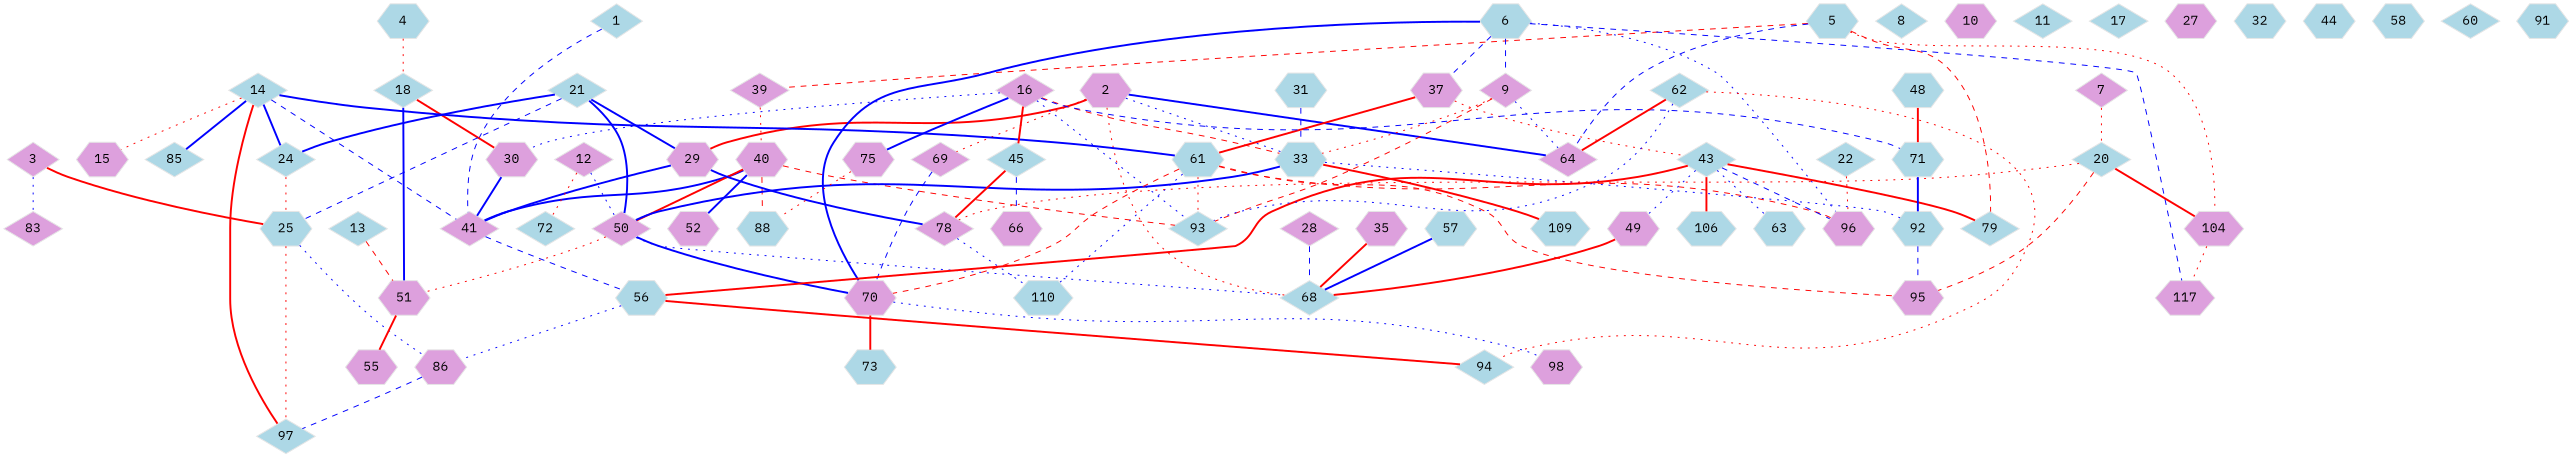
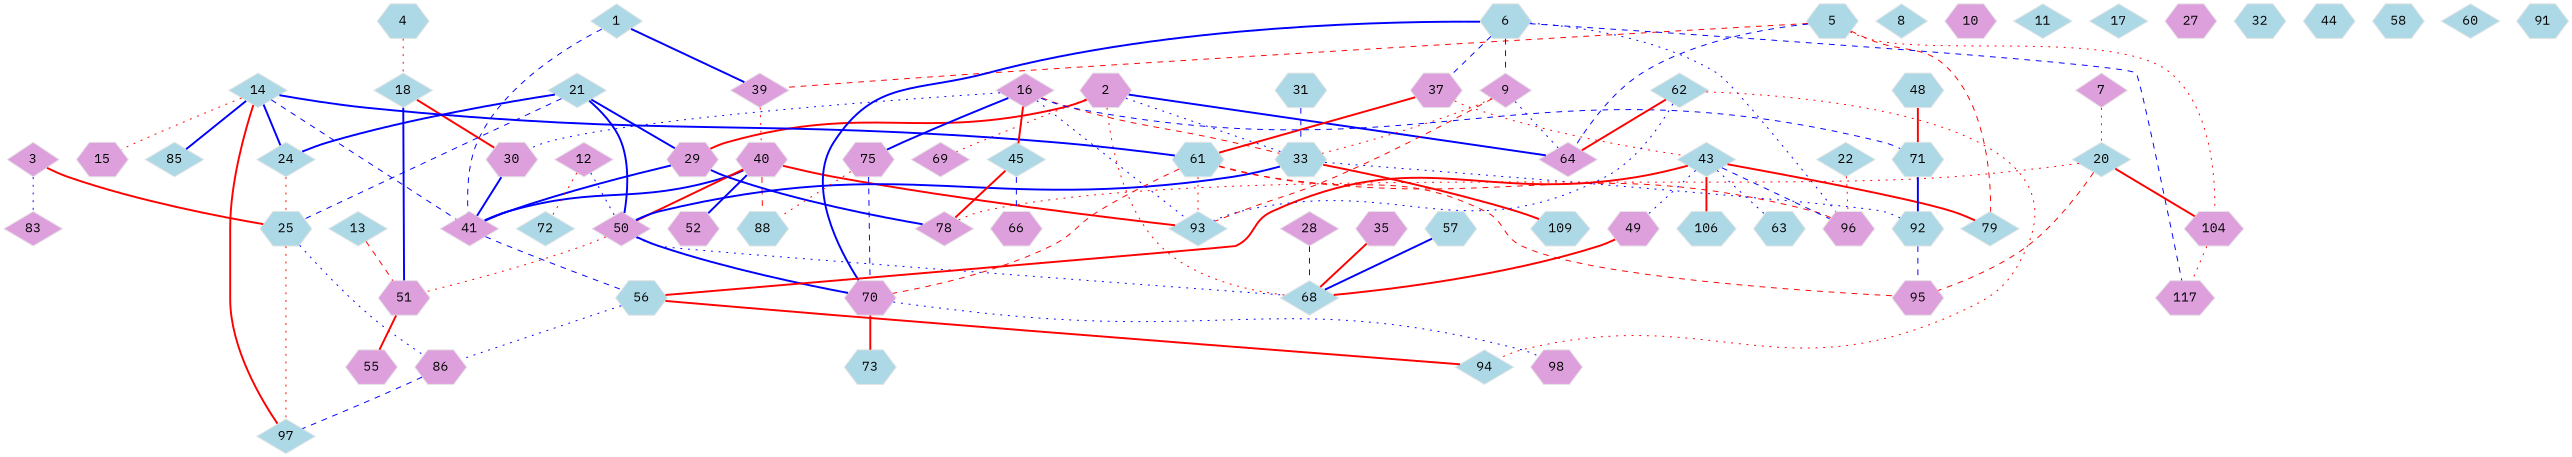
none -> (688, 56)
(988, 201) -> (988, 201)
(899, 227) -> (869, 229)
(1043, 298) -> none
